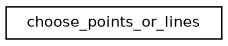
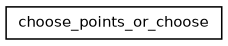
(114, 23) -> (114, 23)
